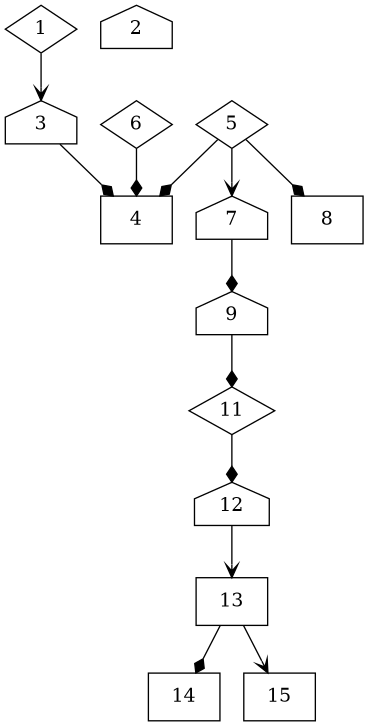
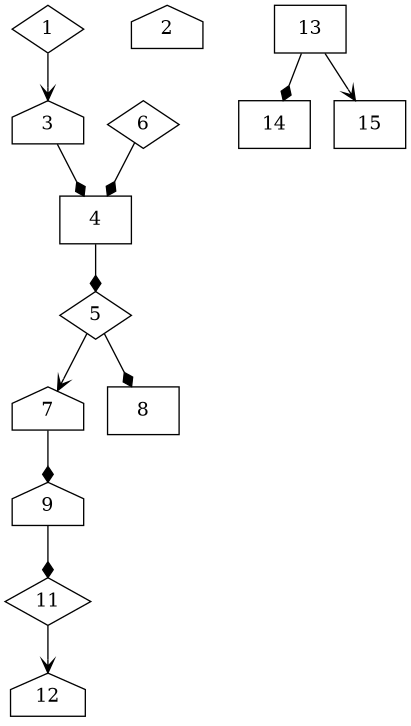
(195, 162) -> (96, 260)
(232, 451) -> (48, 643)
(232, 545) -> none
